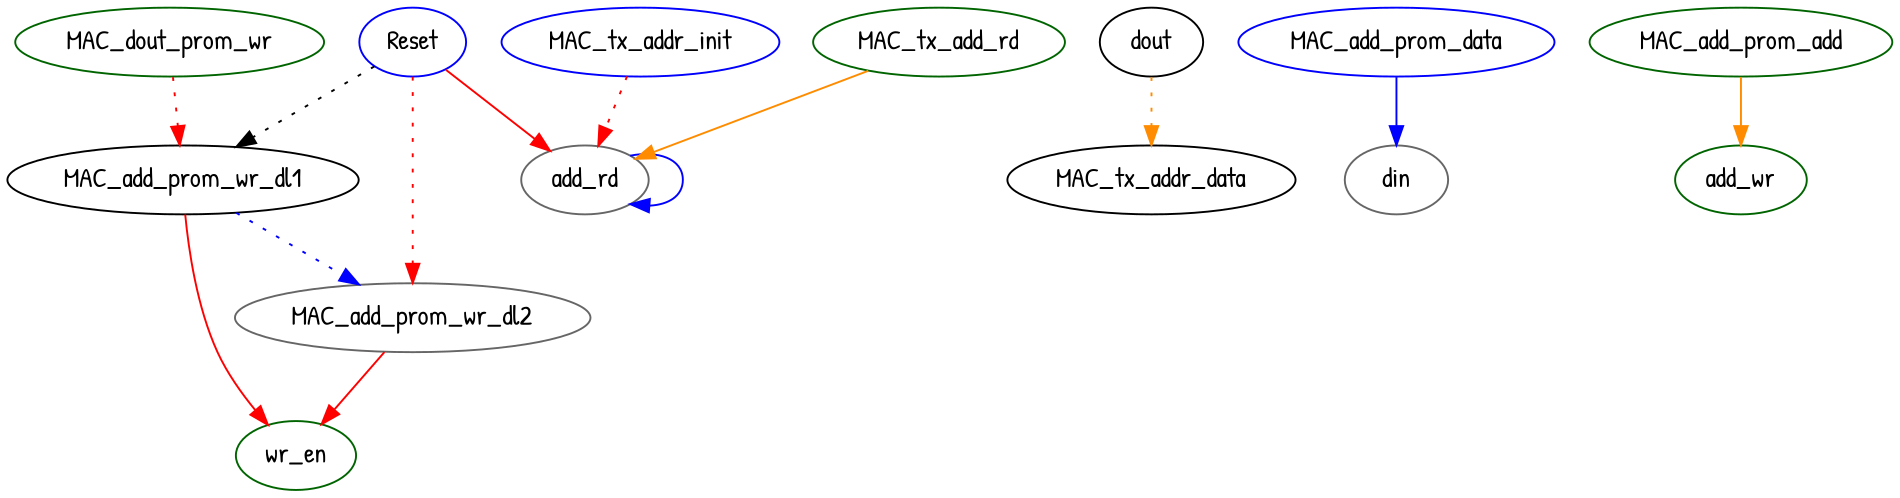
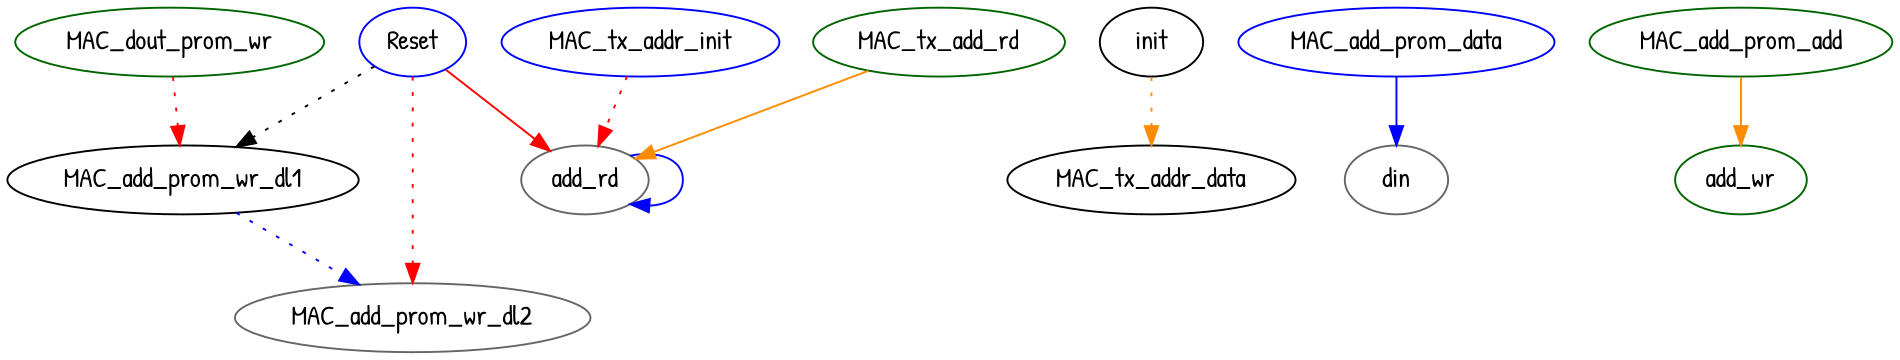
(1151, 42) -> (1151, 42)
(296, 456) -> none
